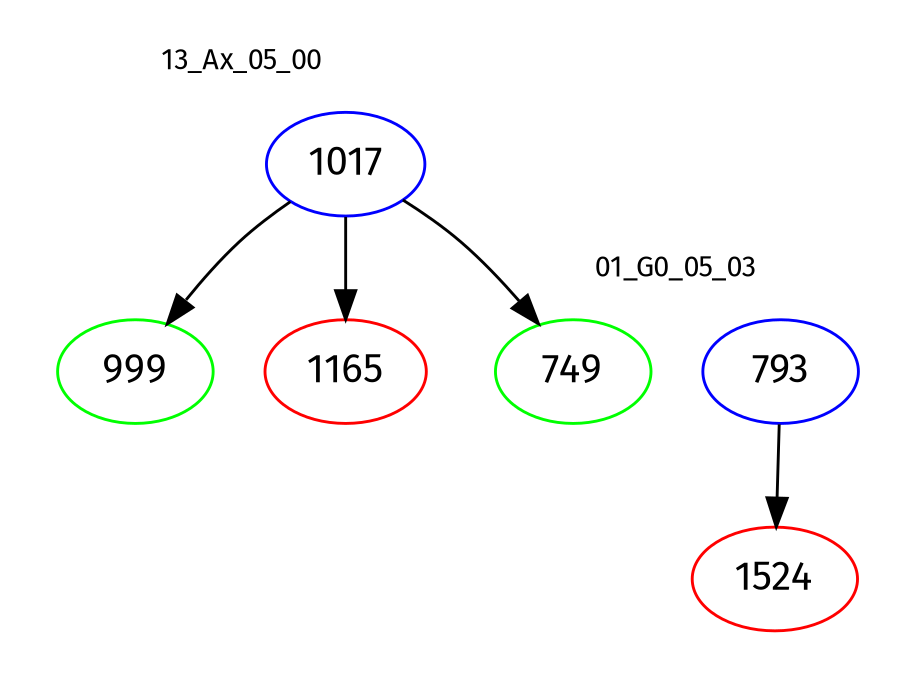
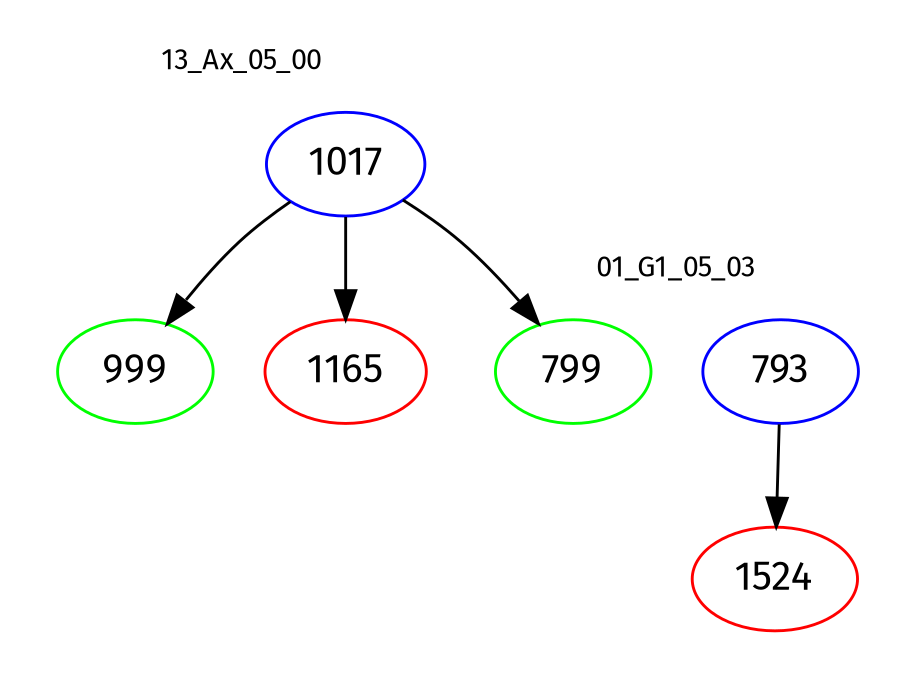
(677, 269) -> (677, 269)
(573, 372) -> (573, 372)
